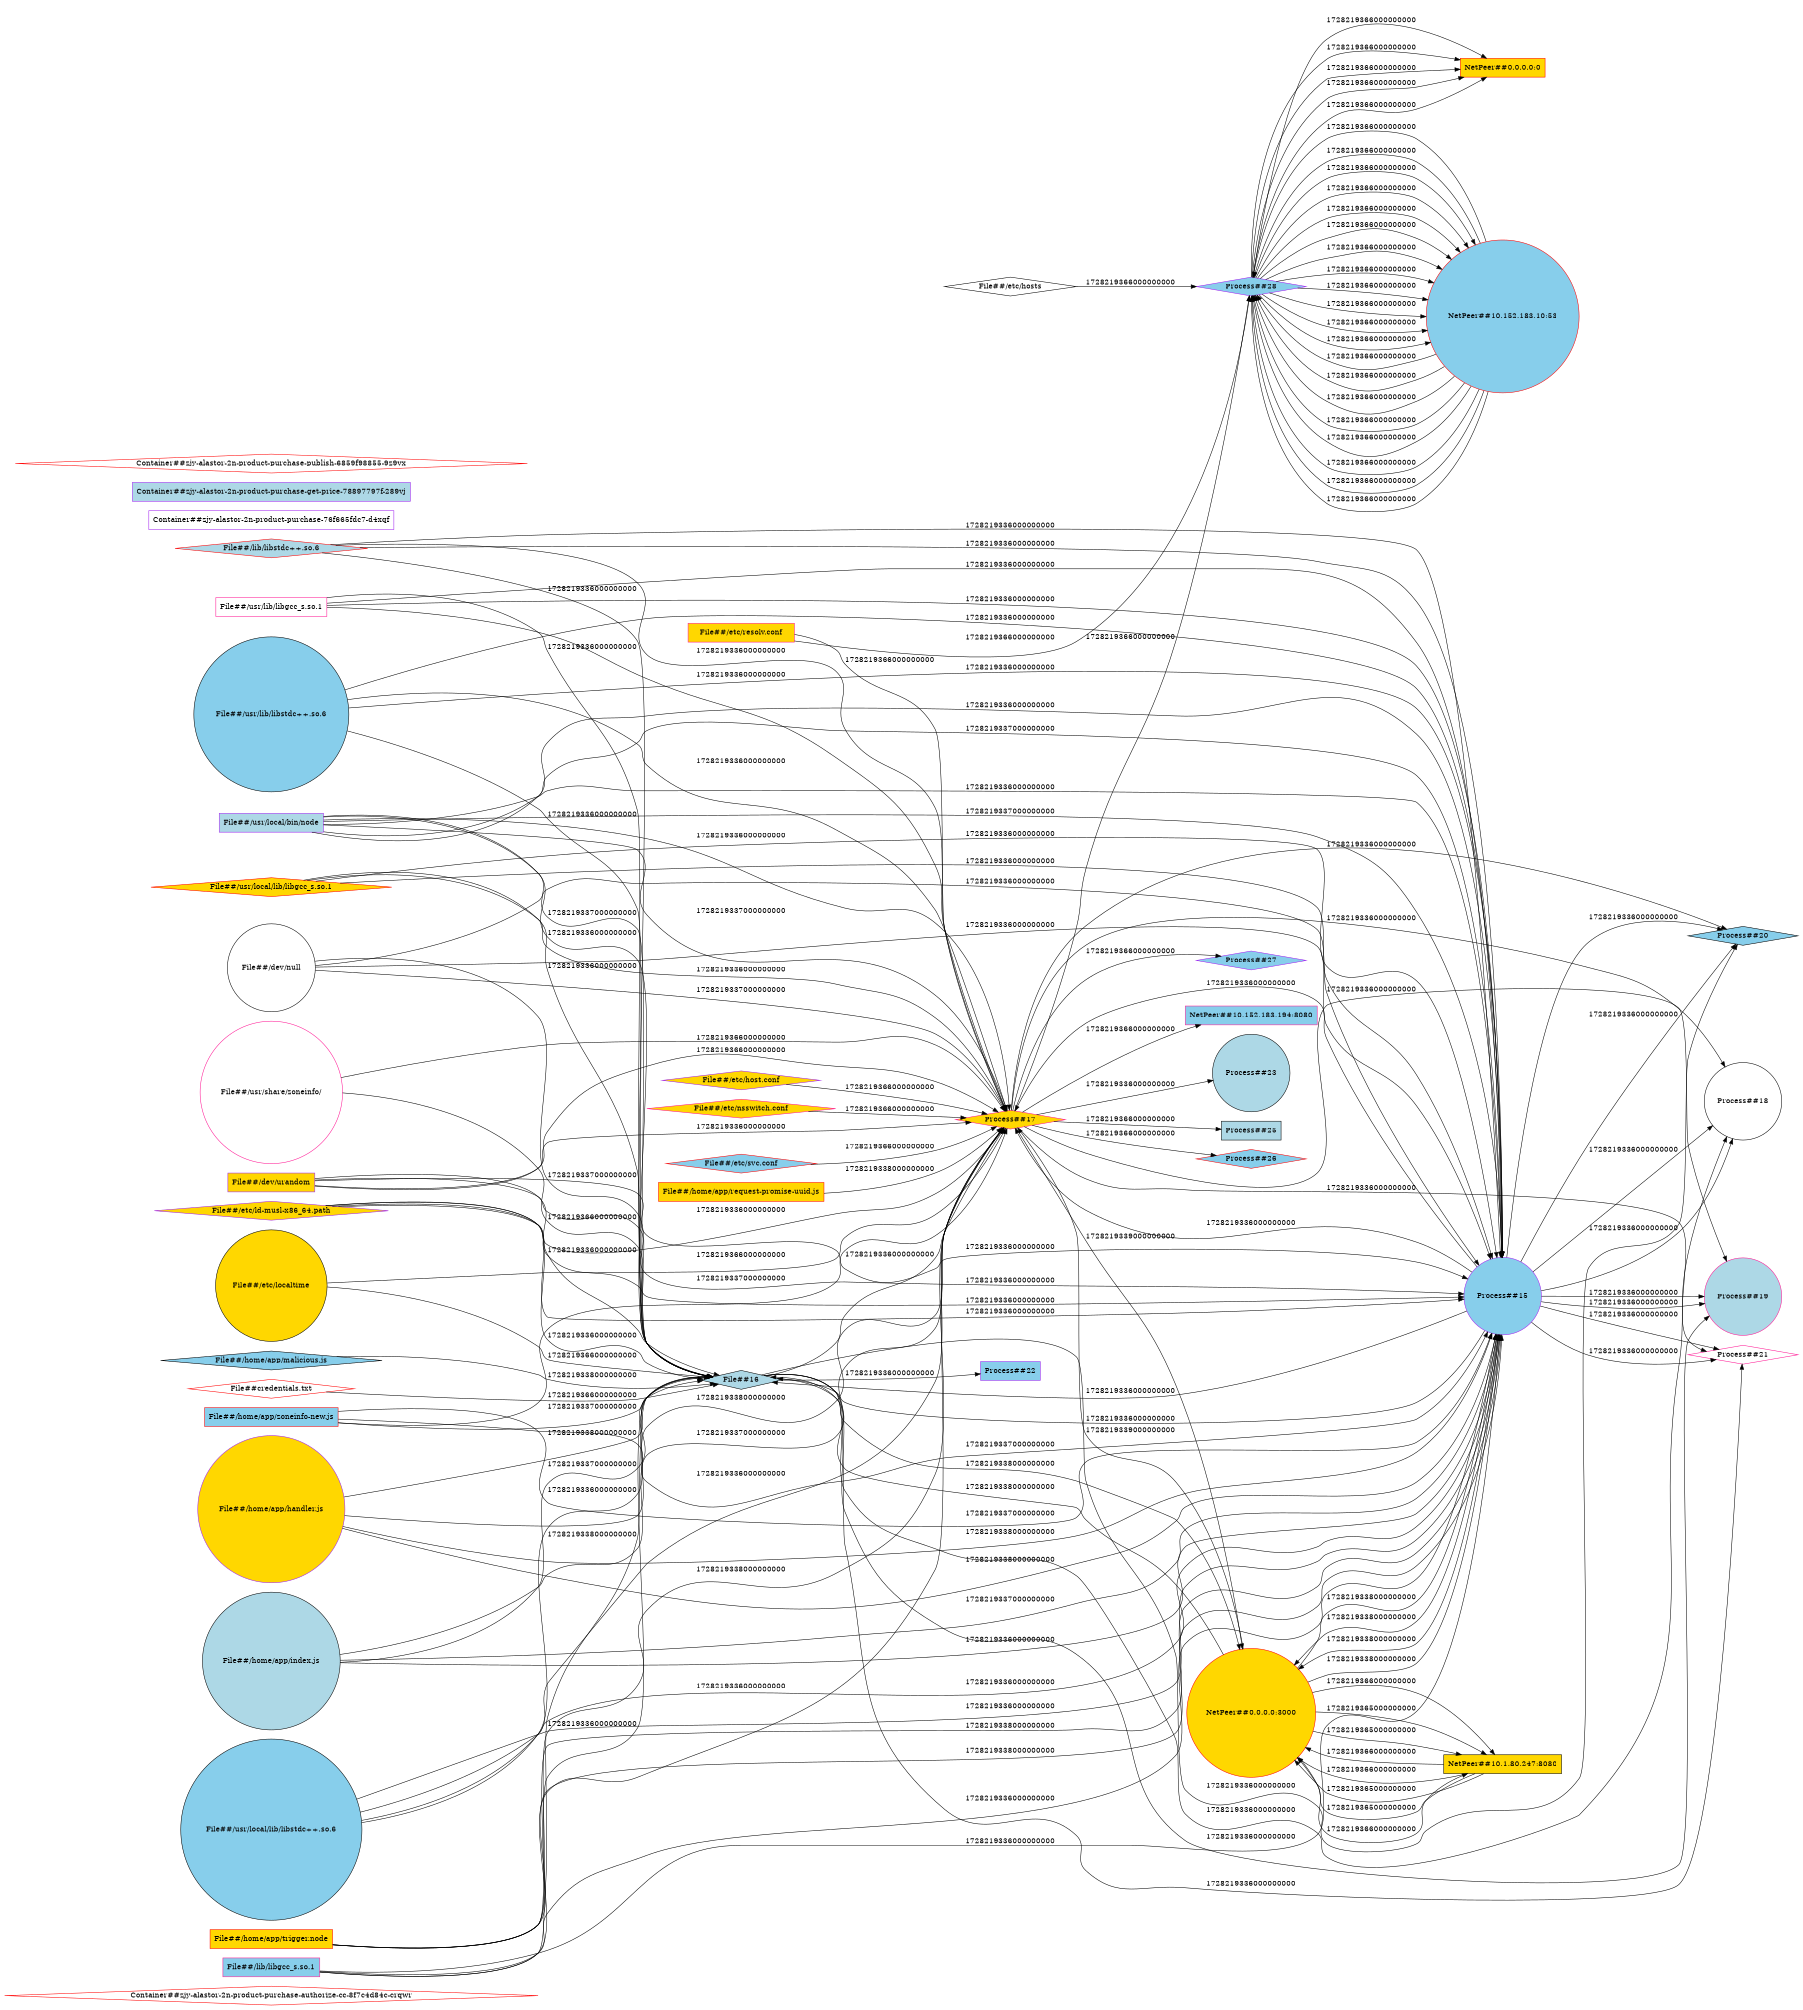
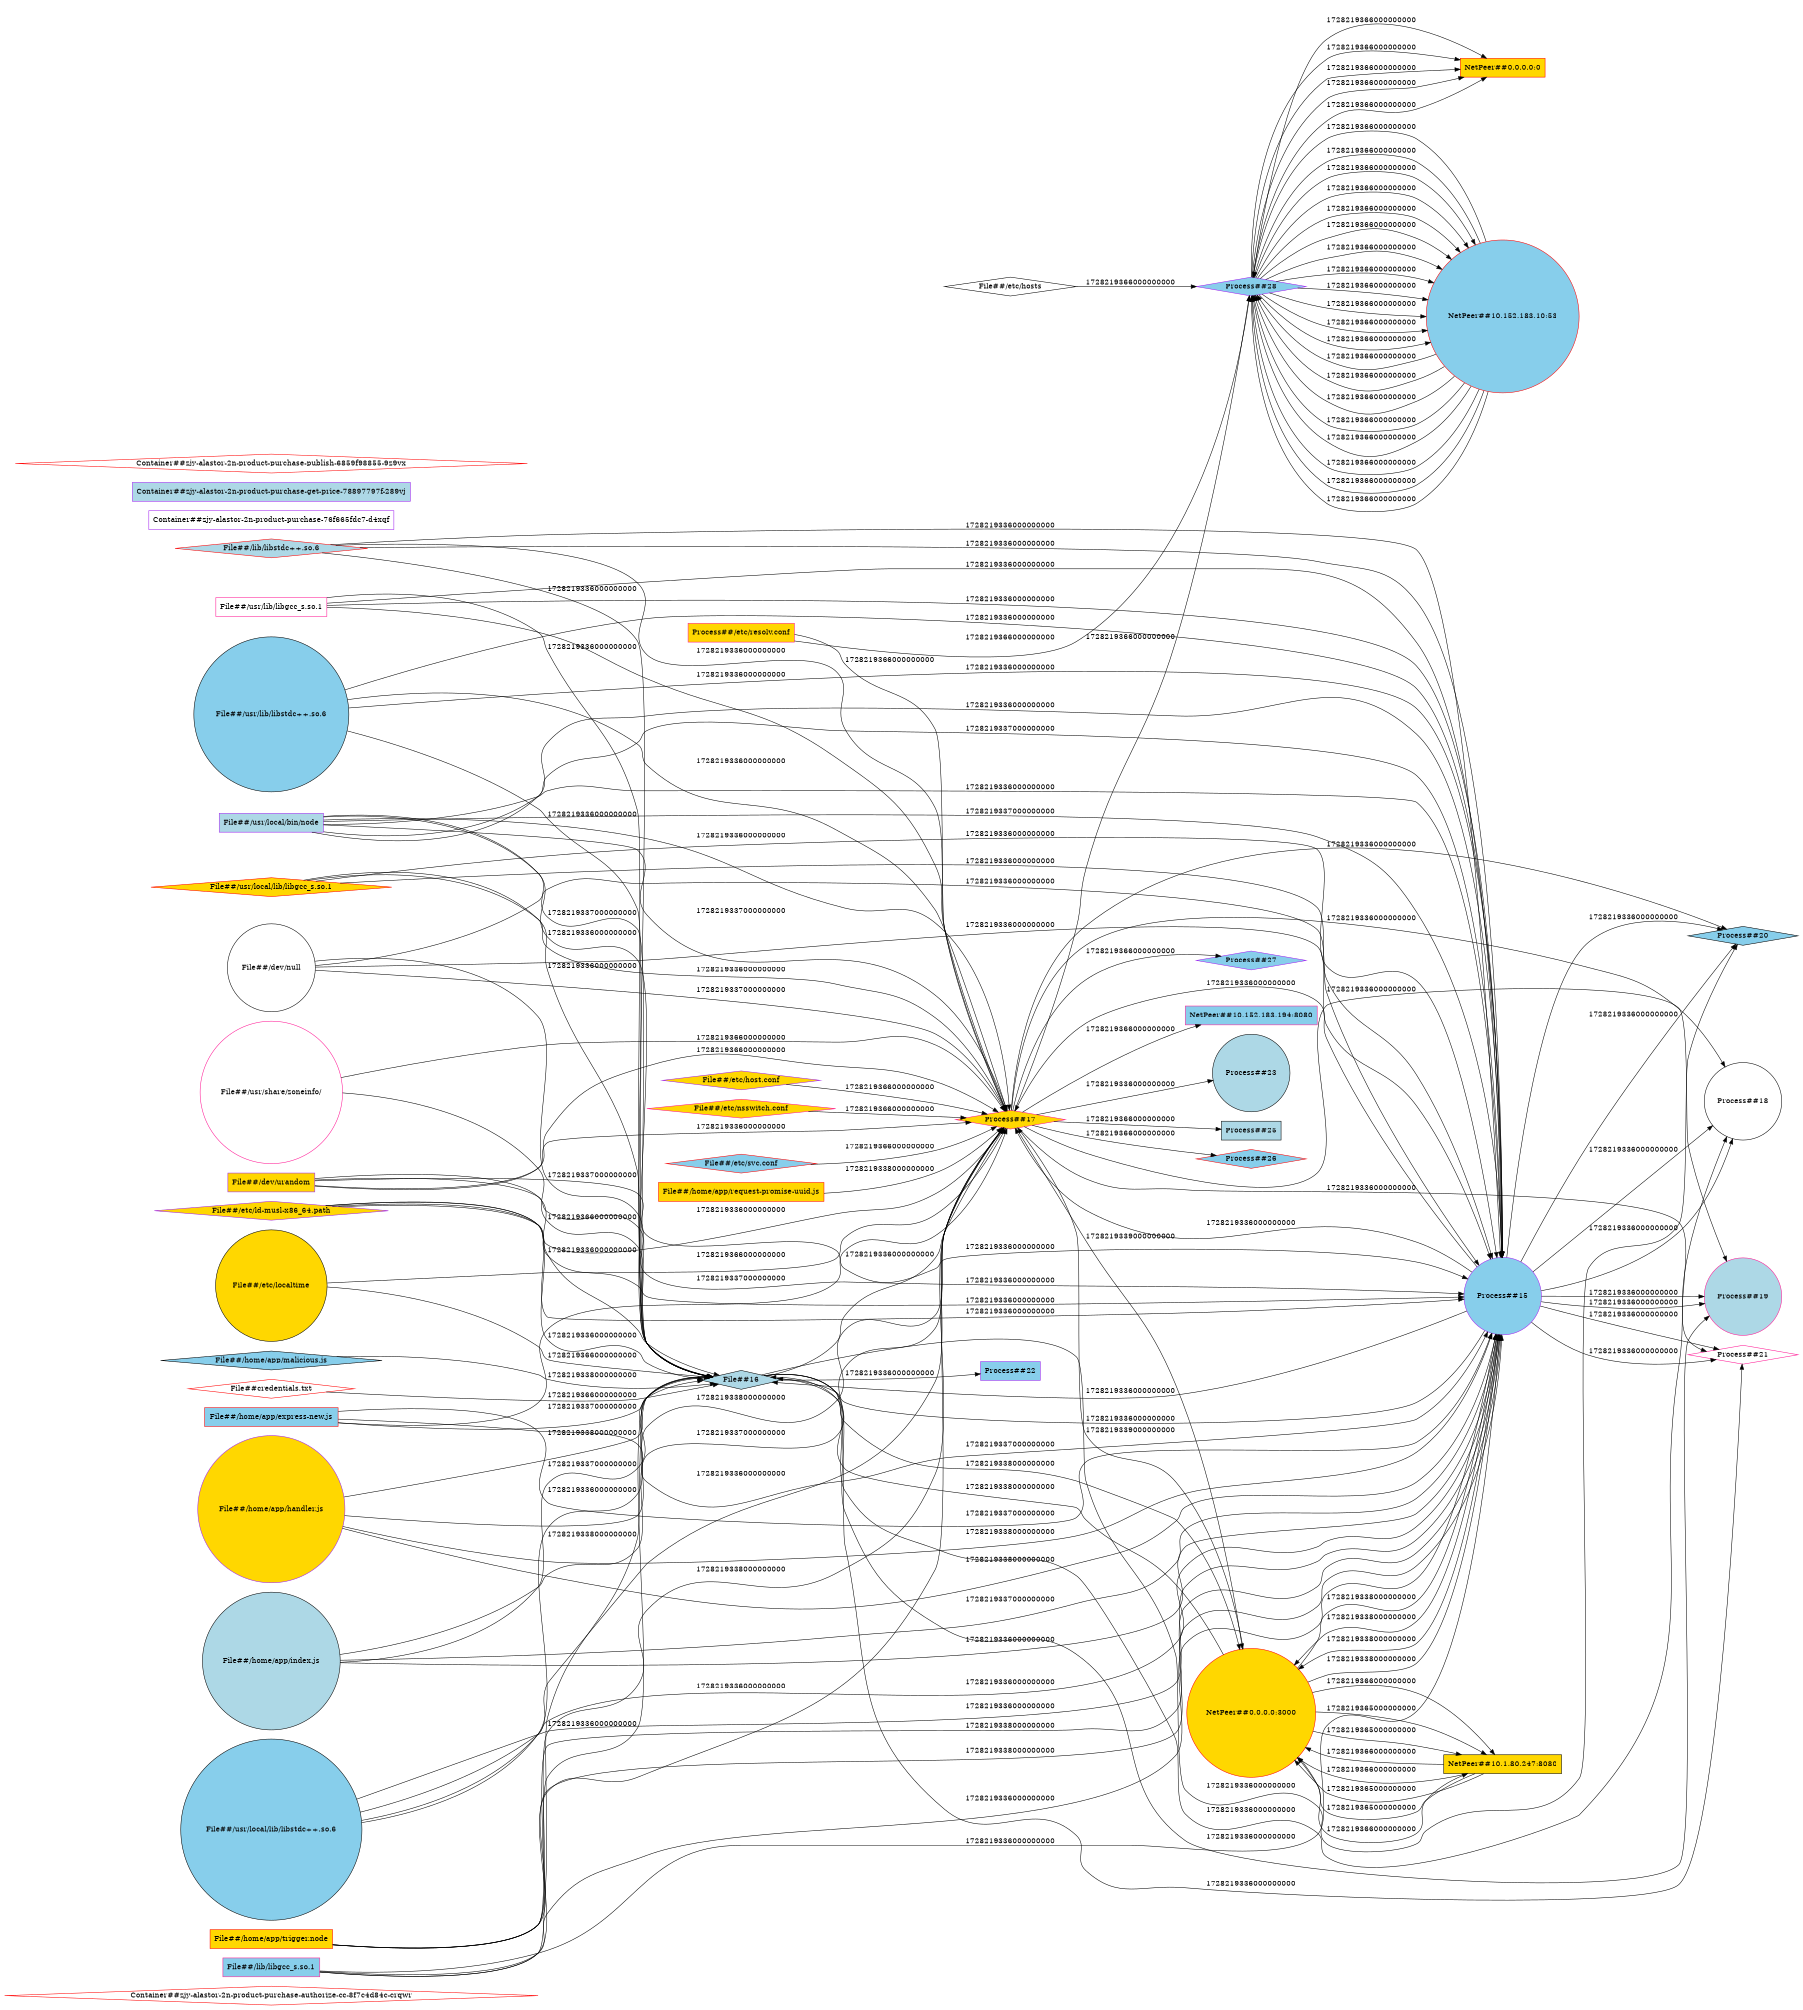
(741, 633) -> (741, 633)
(271, 1417) -> (271, 1417)
